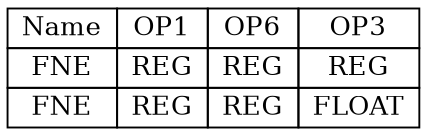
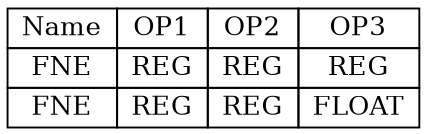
(253, 27) -> (253, 27)
